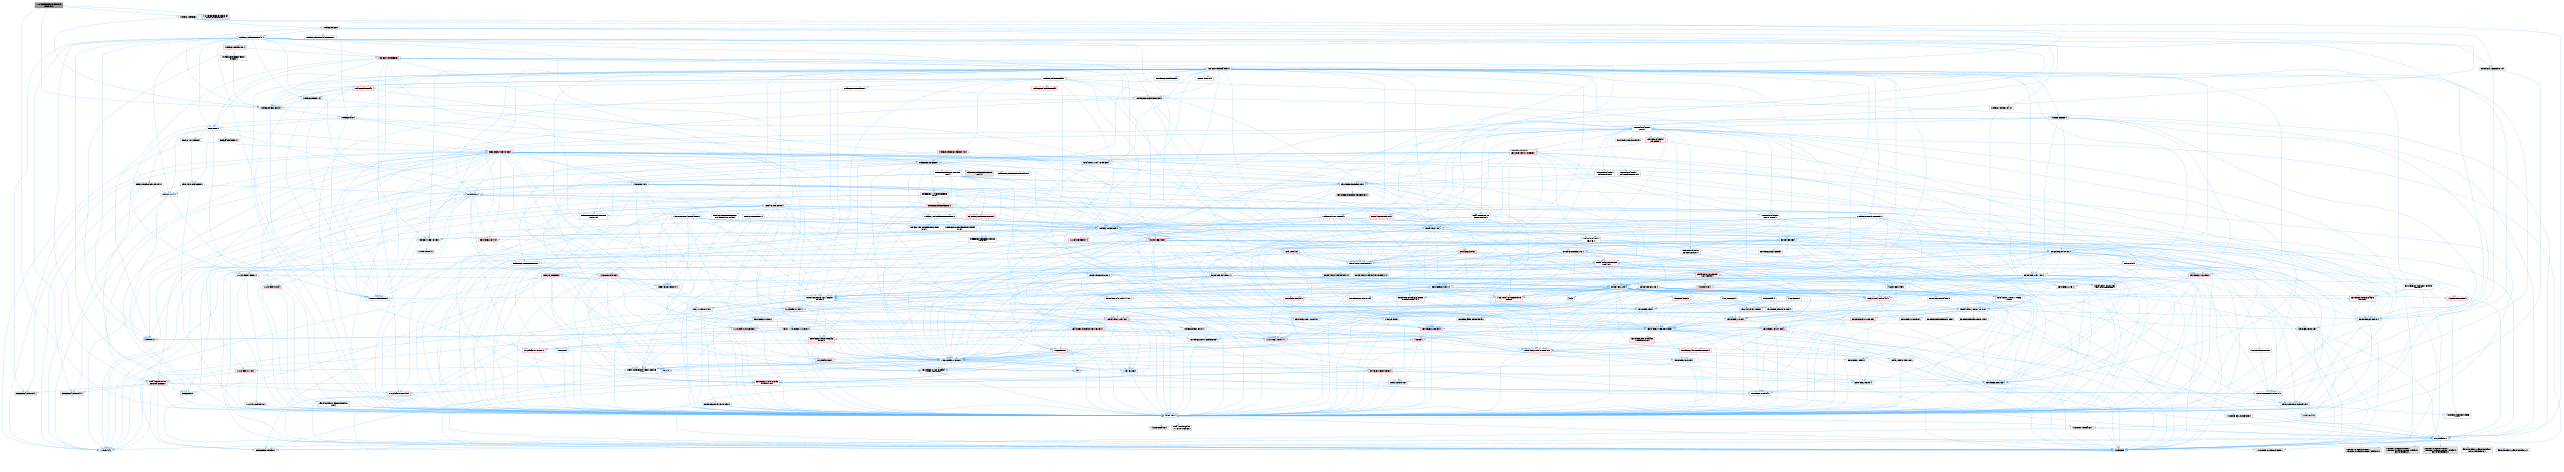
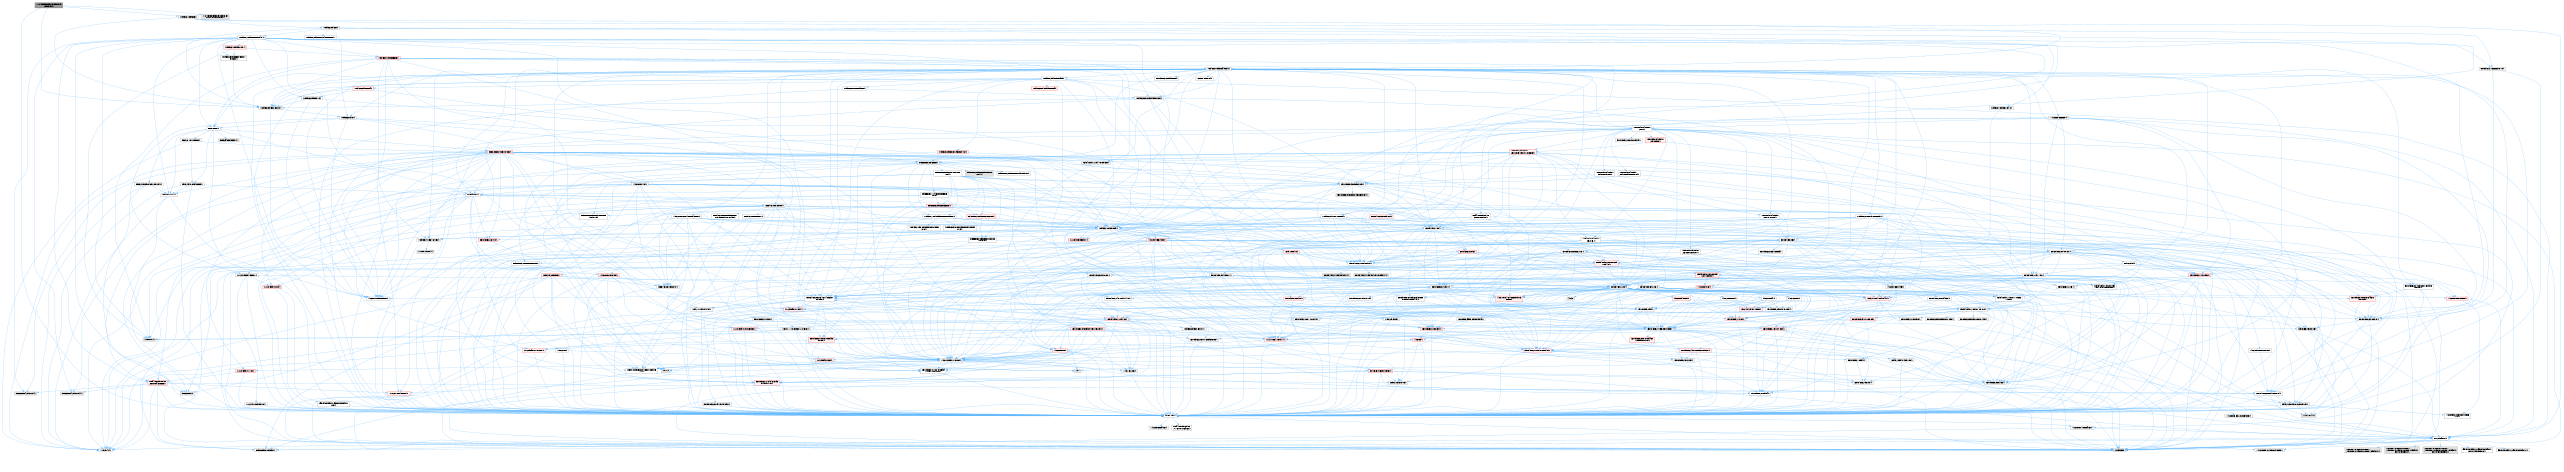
(2453, 344) -> (2480, 352)
(399, 394) -> (399, 394)
